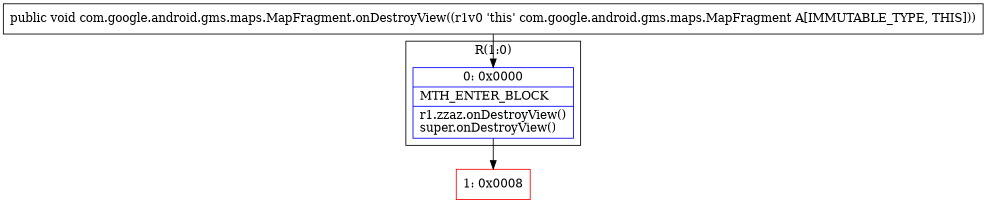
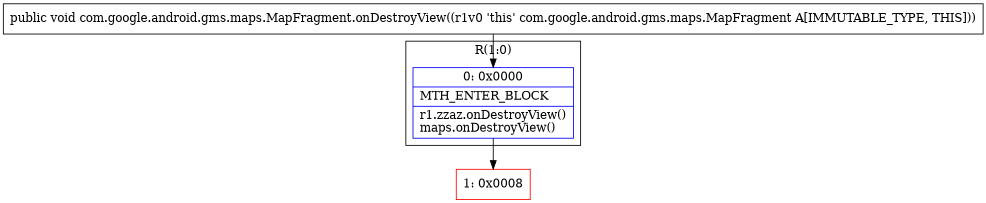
(488, 128) -> (488, 128)
